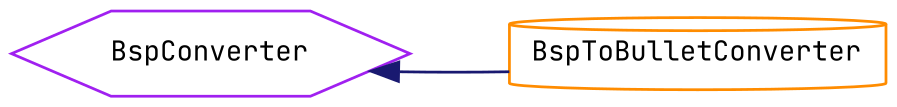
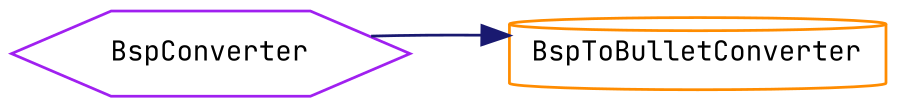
(454, 72) -> (426, 35)
